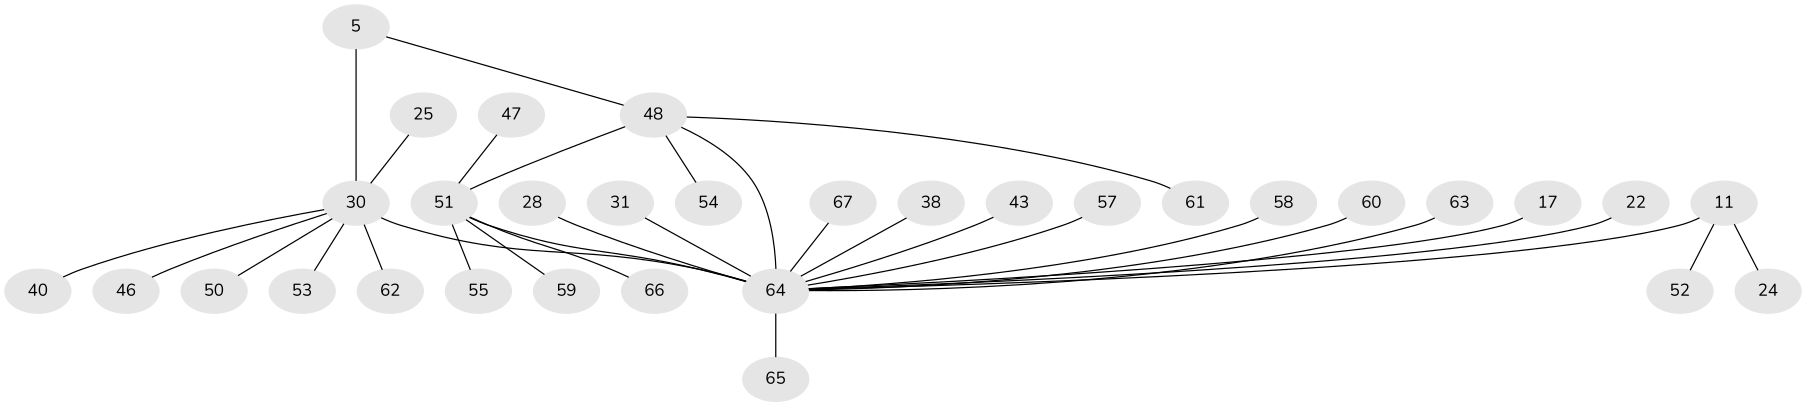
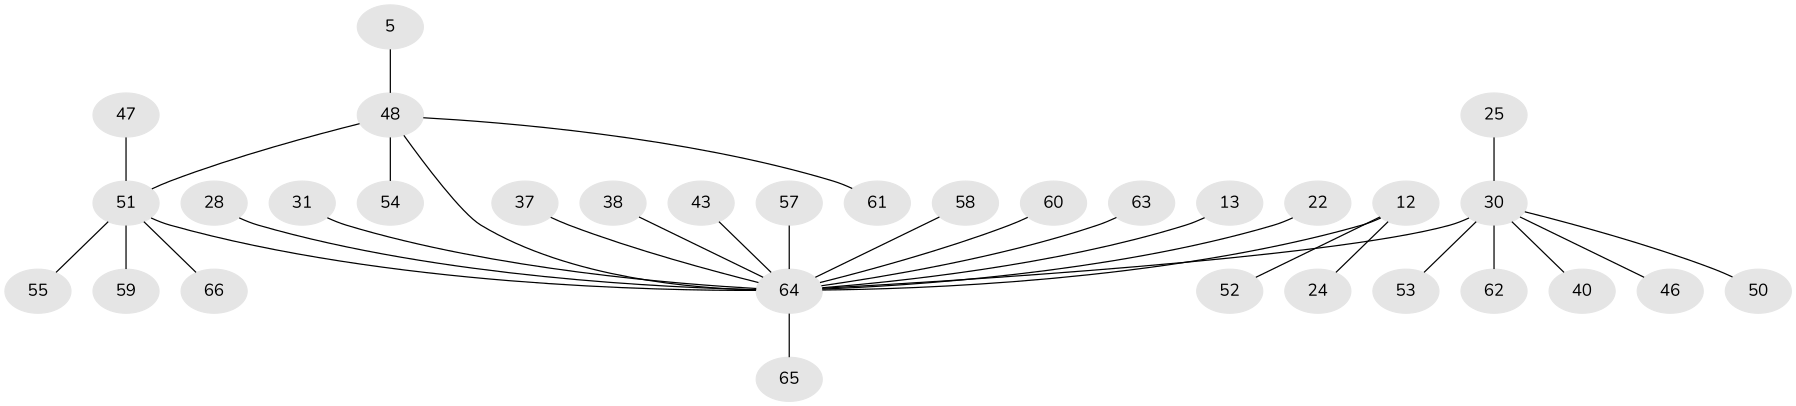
(356, 115) -> none
(843, 203) -> (525, 203)
(1548, 203) -> (1230, 203)
(1724, 203) -> (1406, 203)
